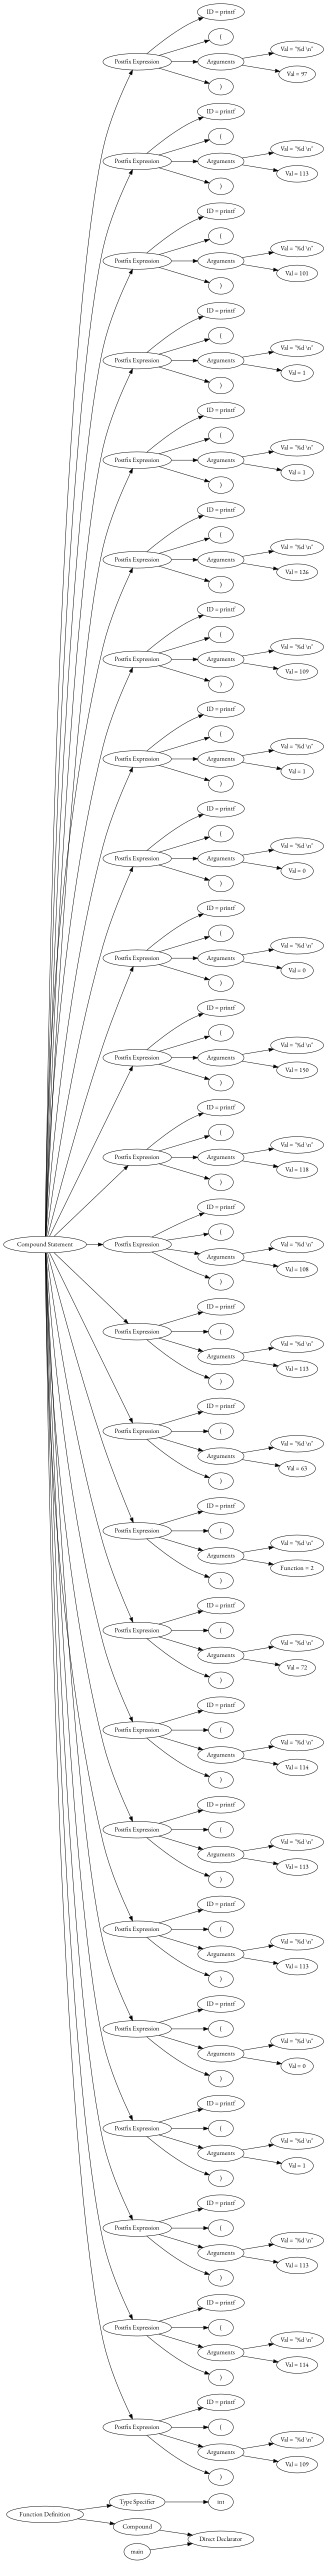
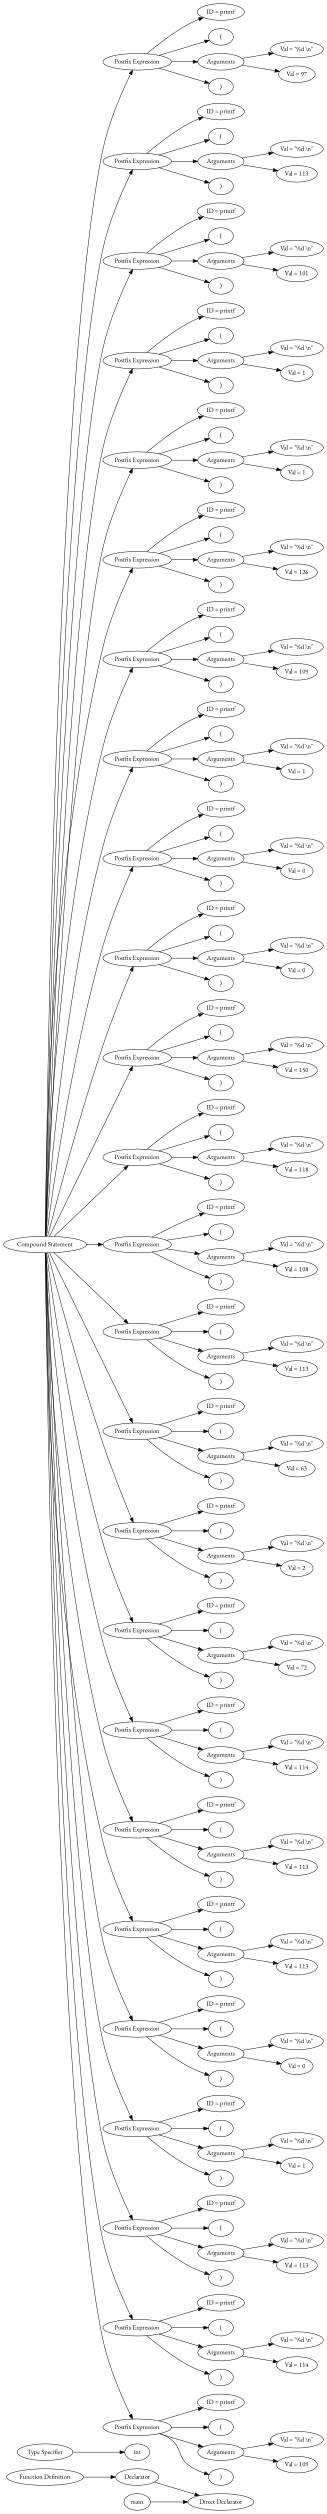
(297, 1568) -> (297, 1568)
(92, 2508) -> none
(137, 2527) -> (137, 2477)
